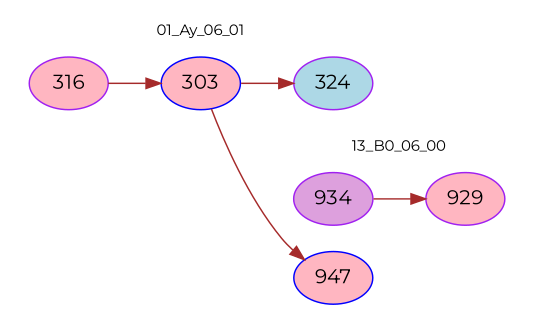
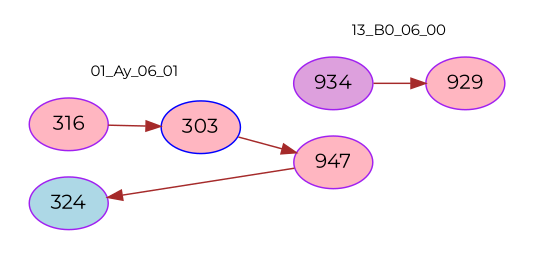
(260, 83) -> (209, 182)
(333, 278) -> (333, 162)
